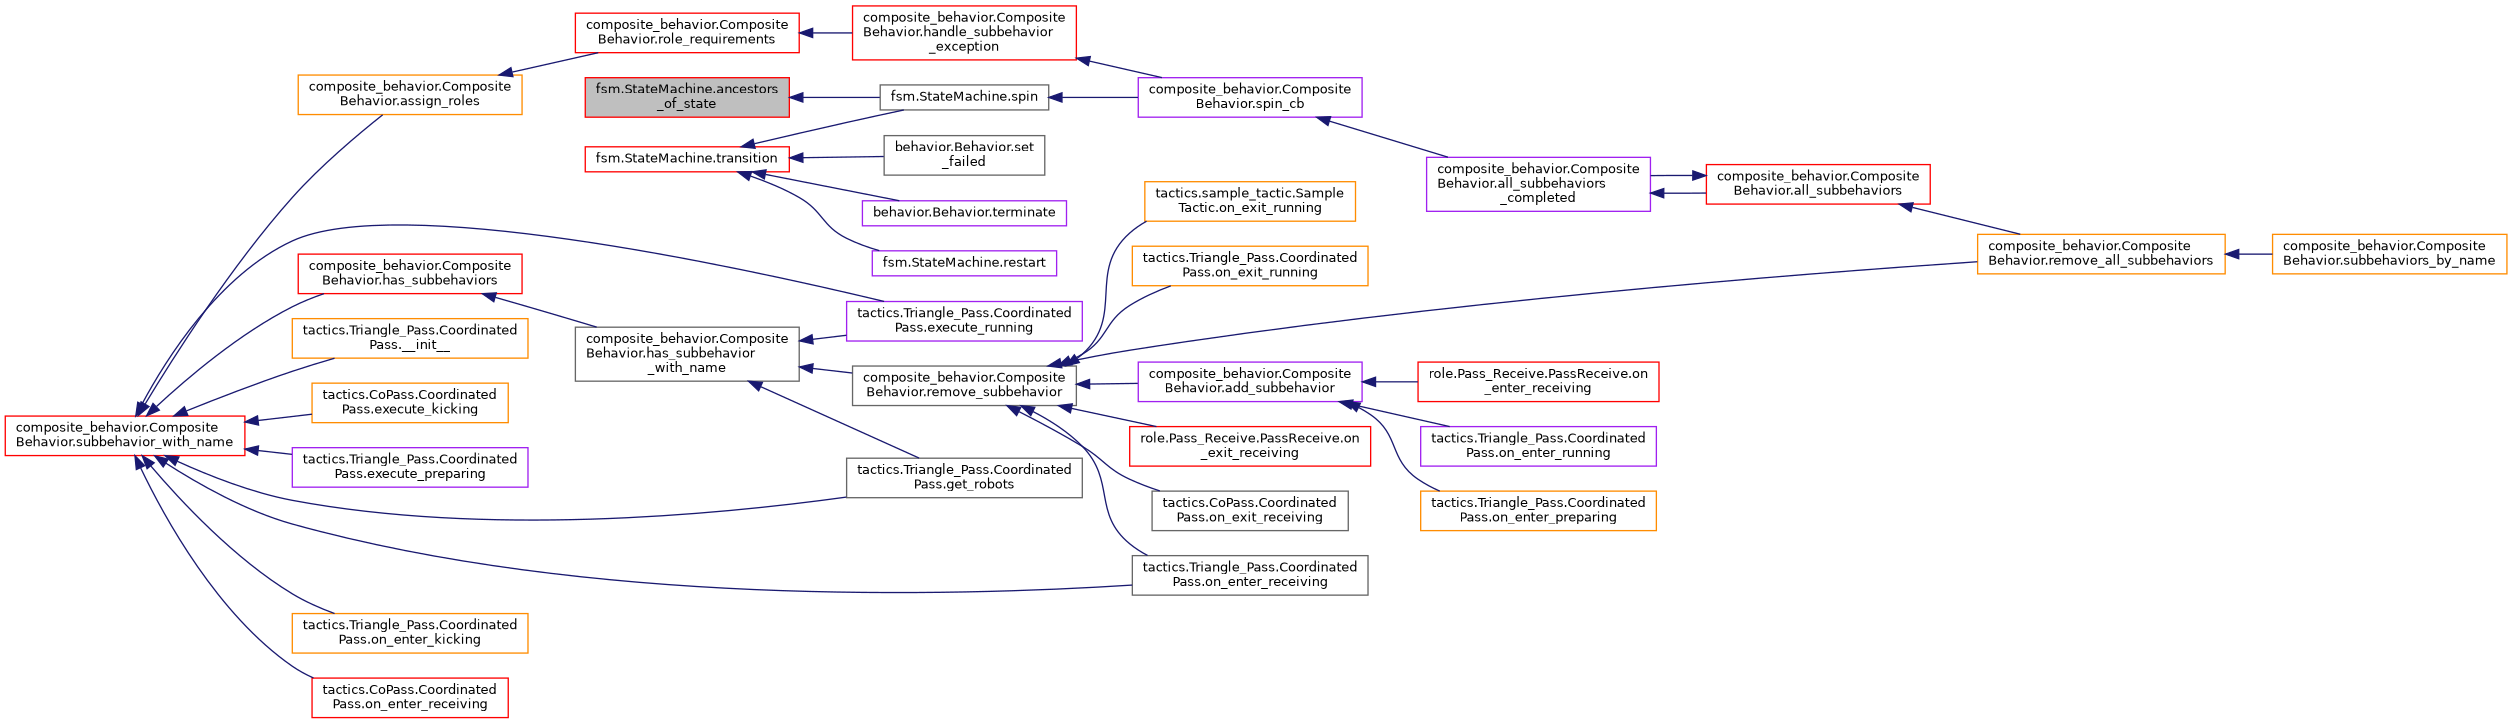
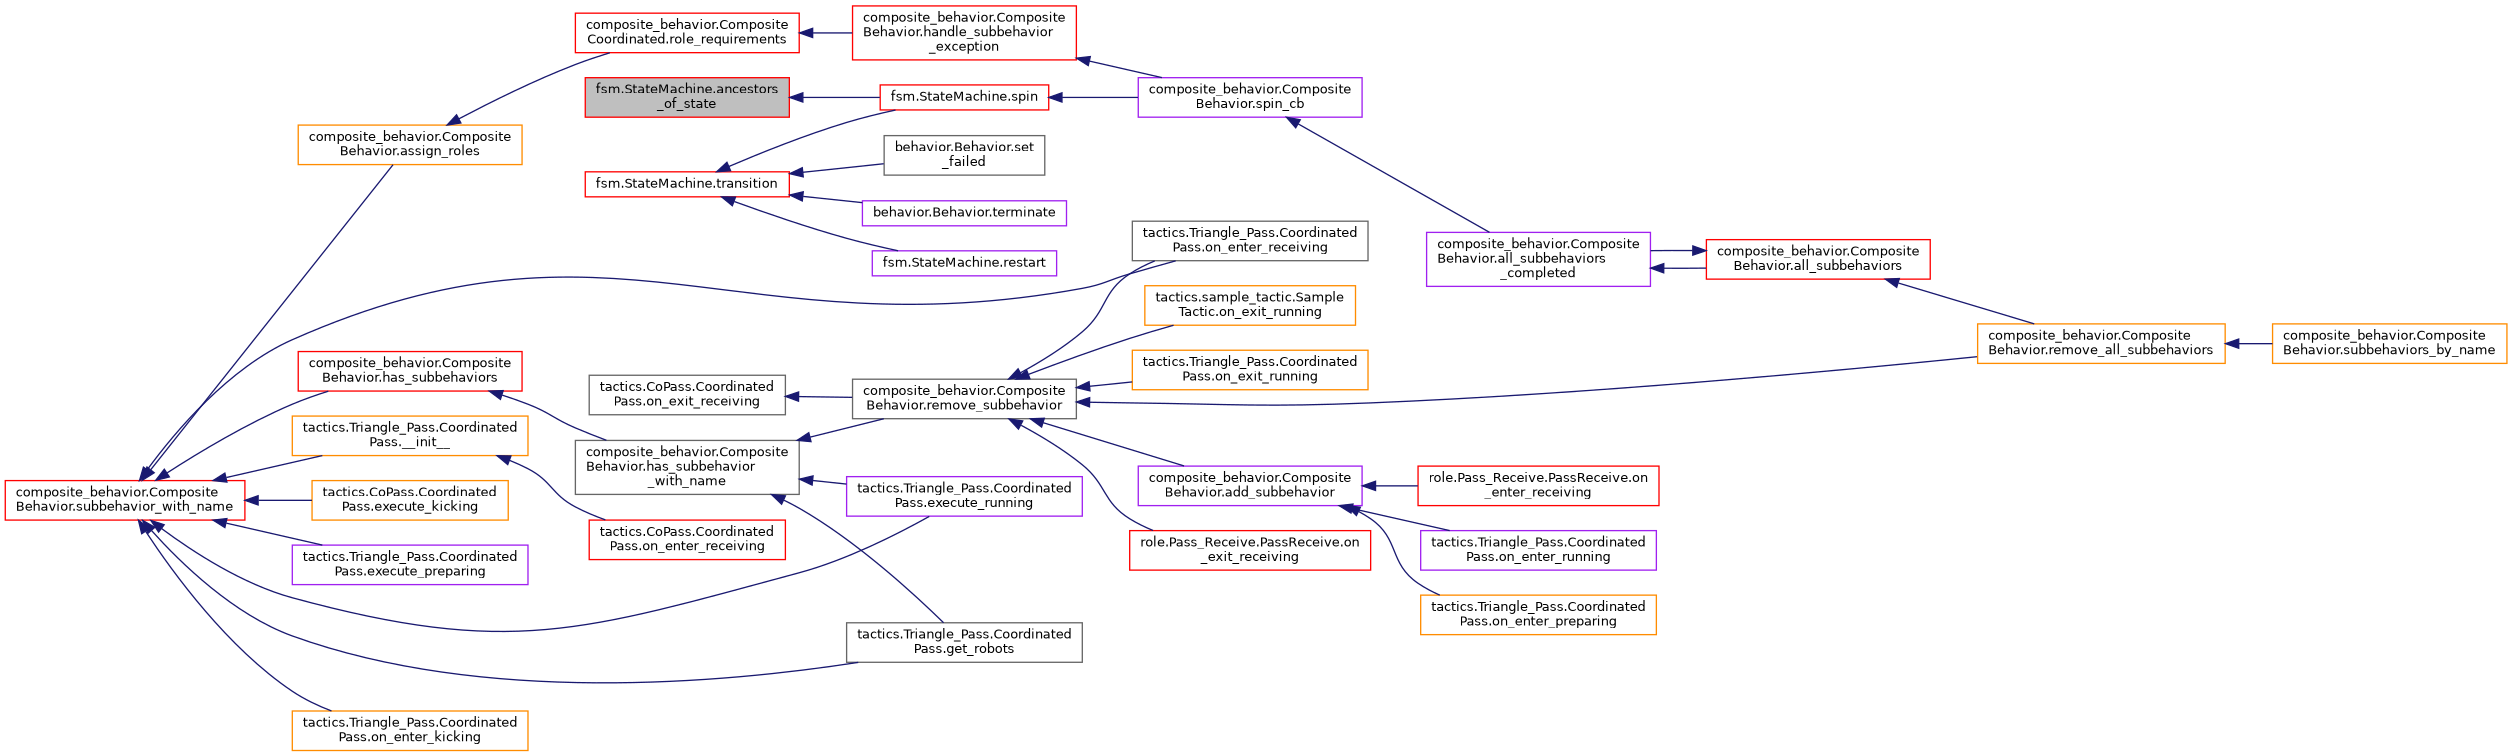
(687, 33) -> (687, 33)
(964, 97) -> (964, 97)
(1103, 461) -> (825, 397)
(212, 586) -> (556, 492)
